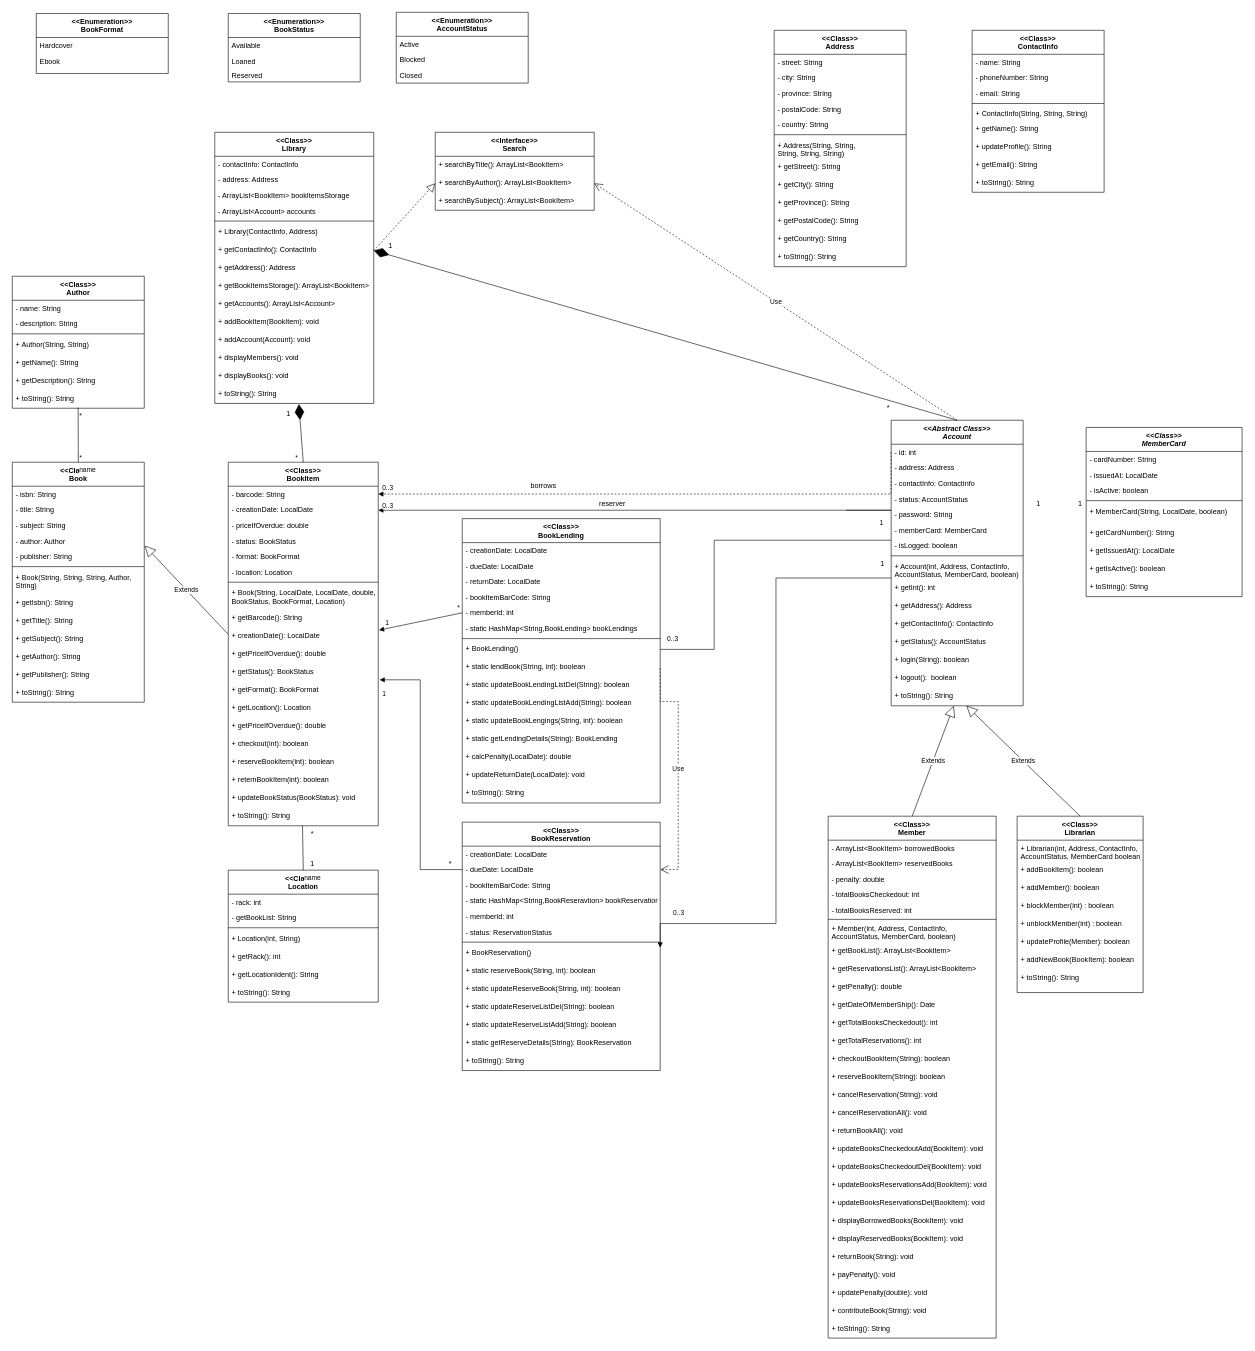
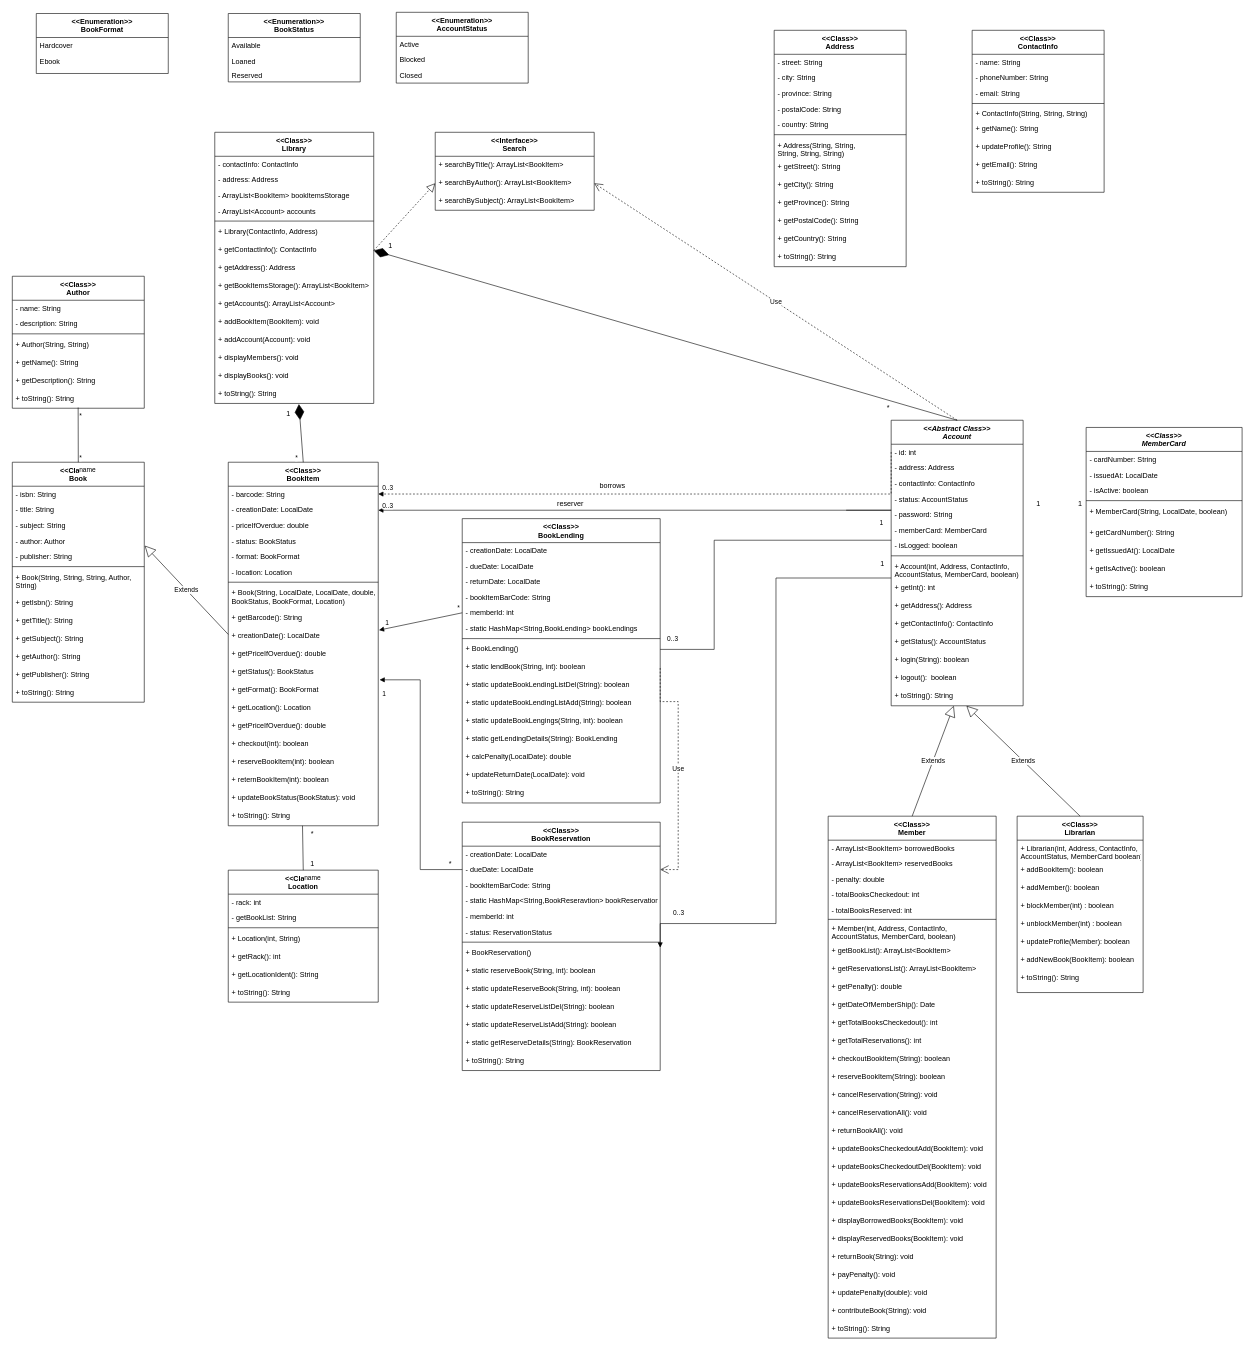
(543, 486) -> (612, 486)
(612, 504) -> (570, 504)
